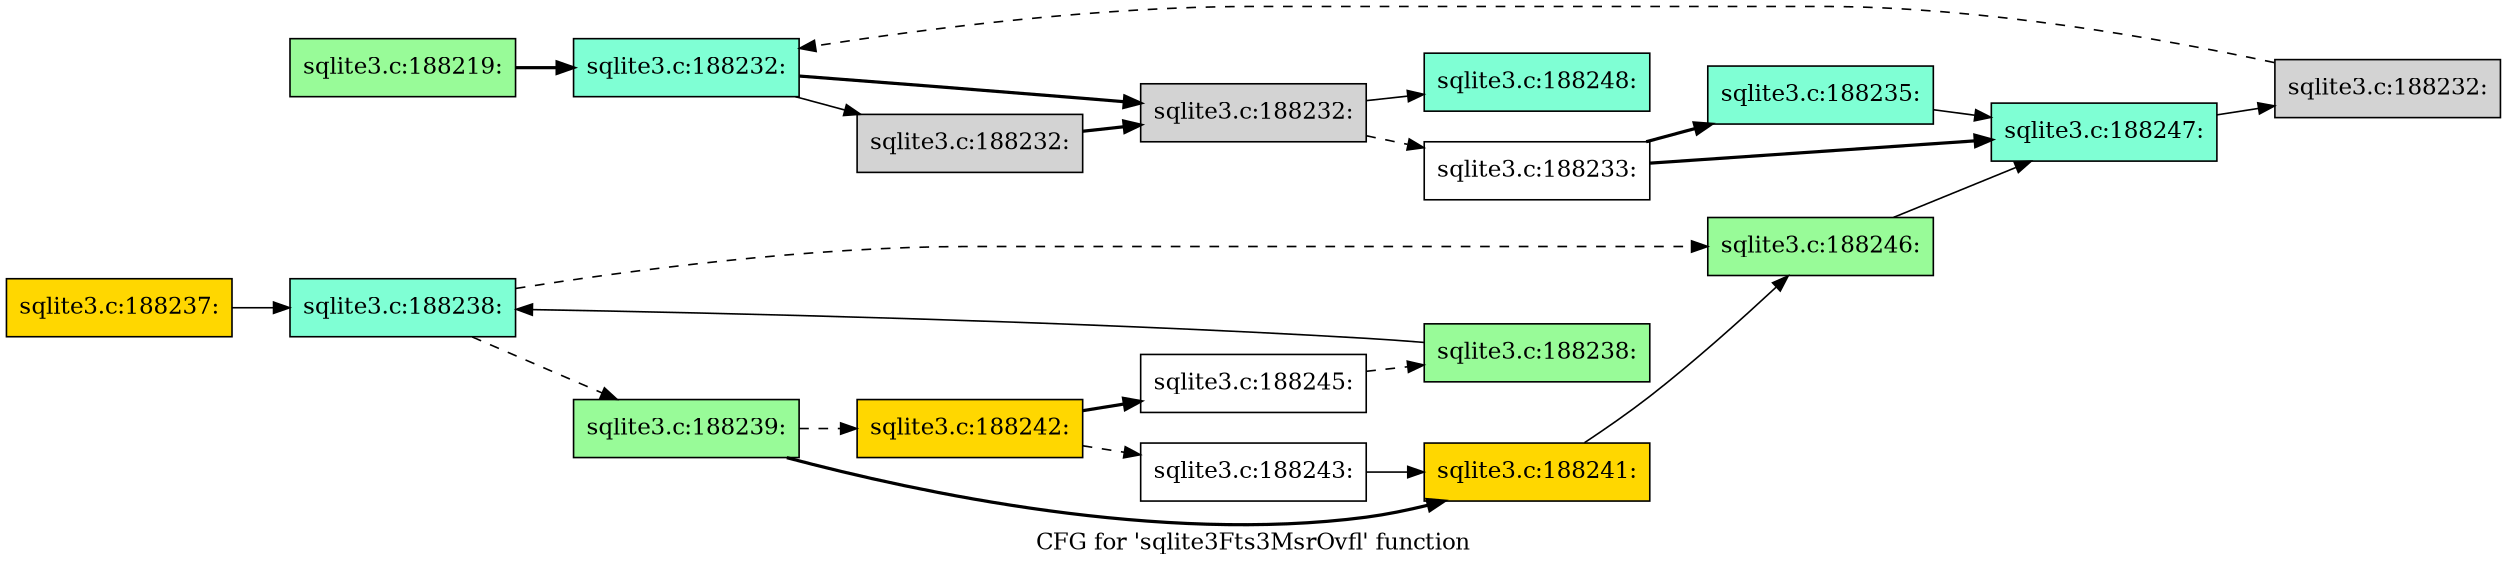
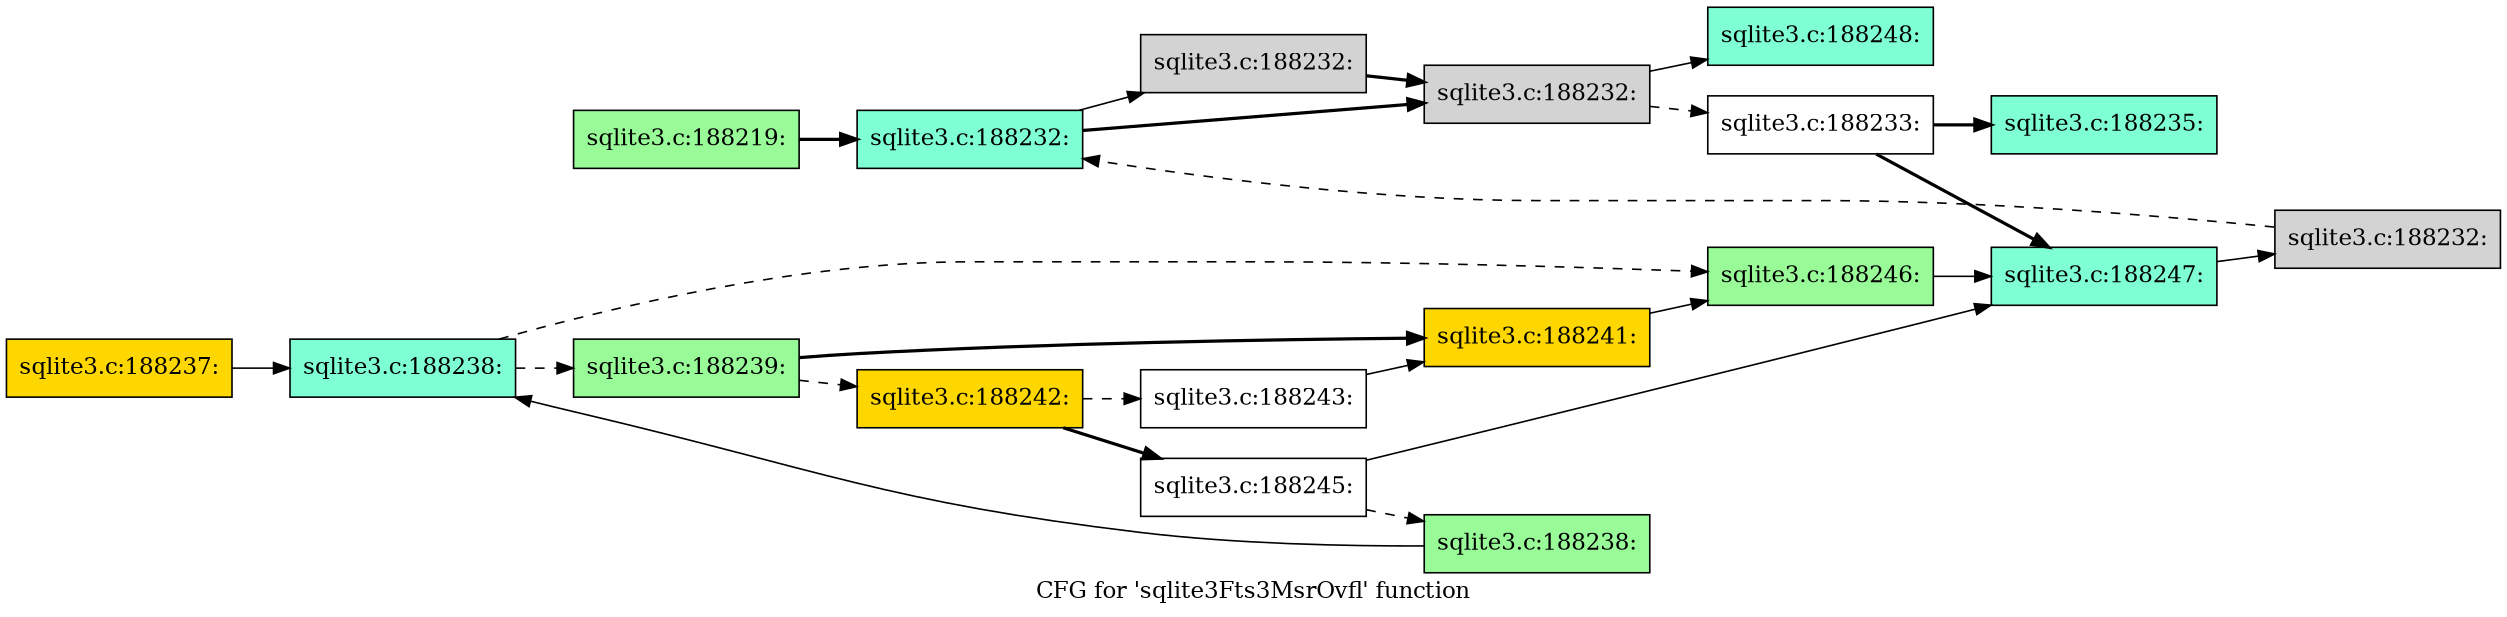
(1954, 112) -> (1671, 385)
